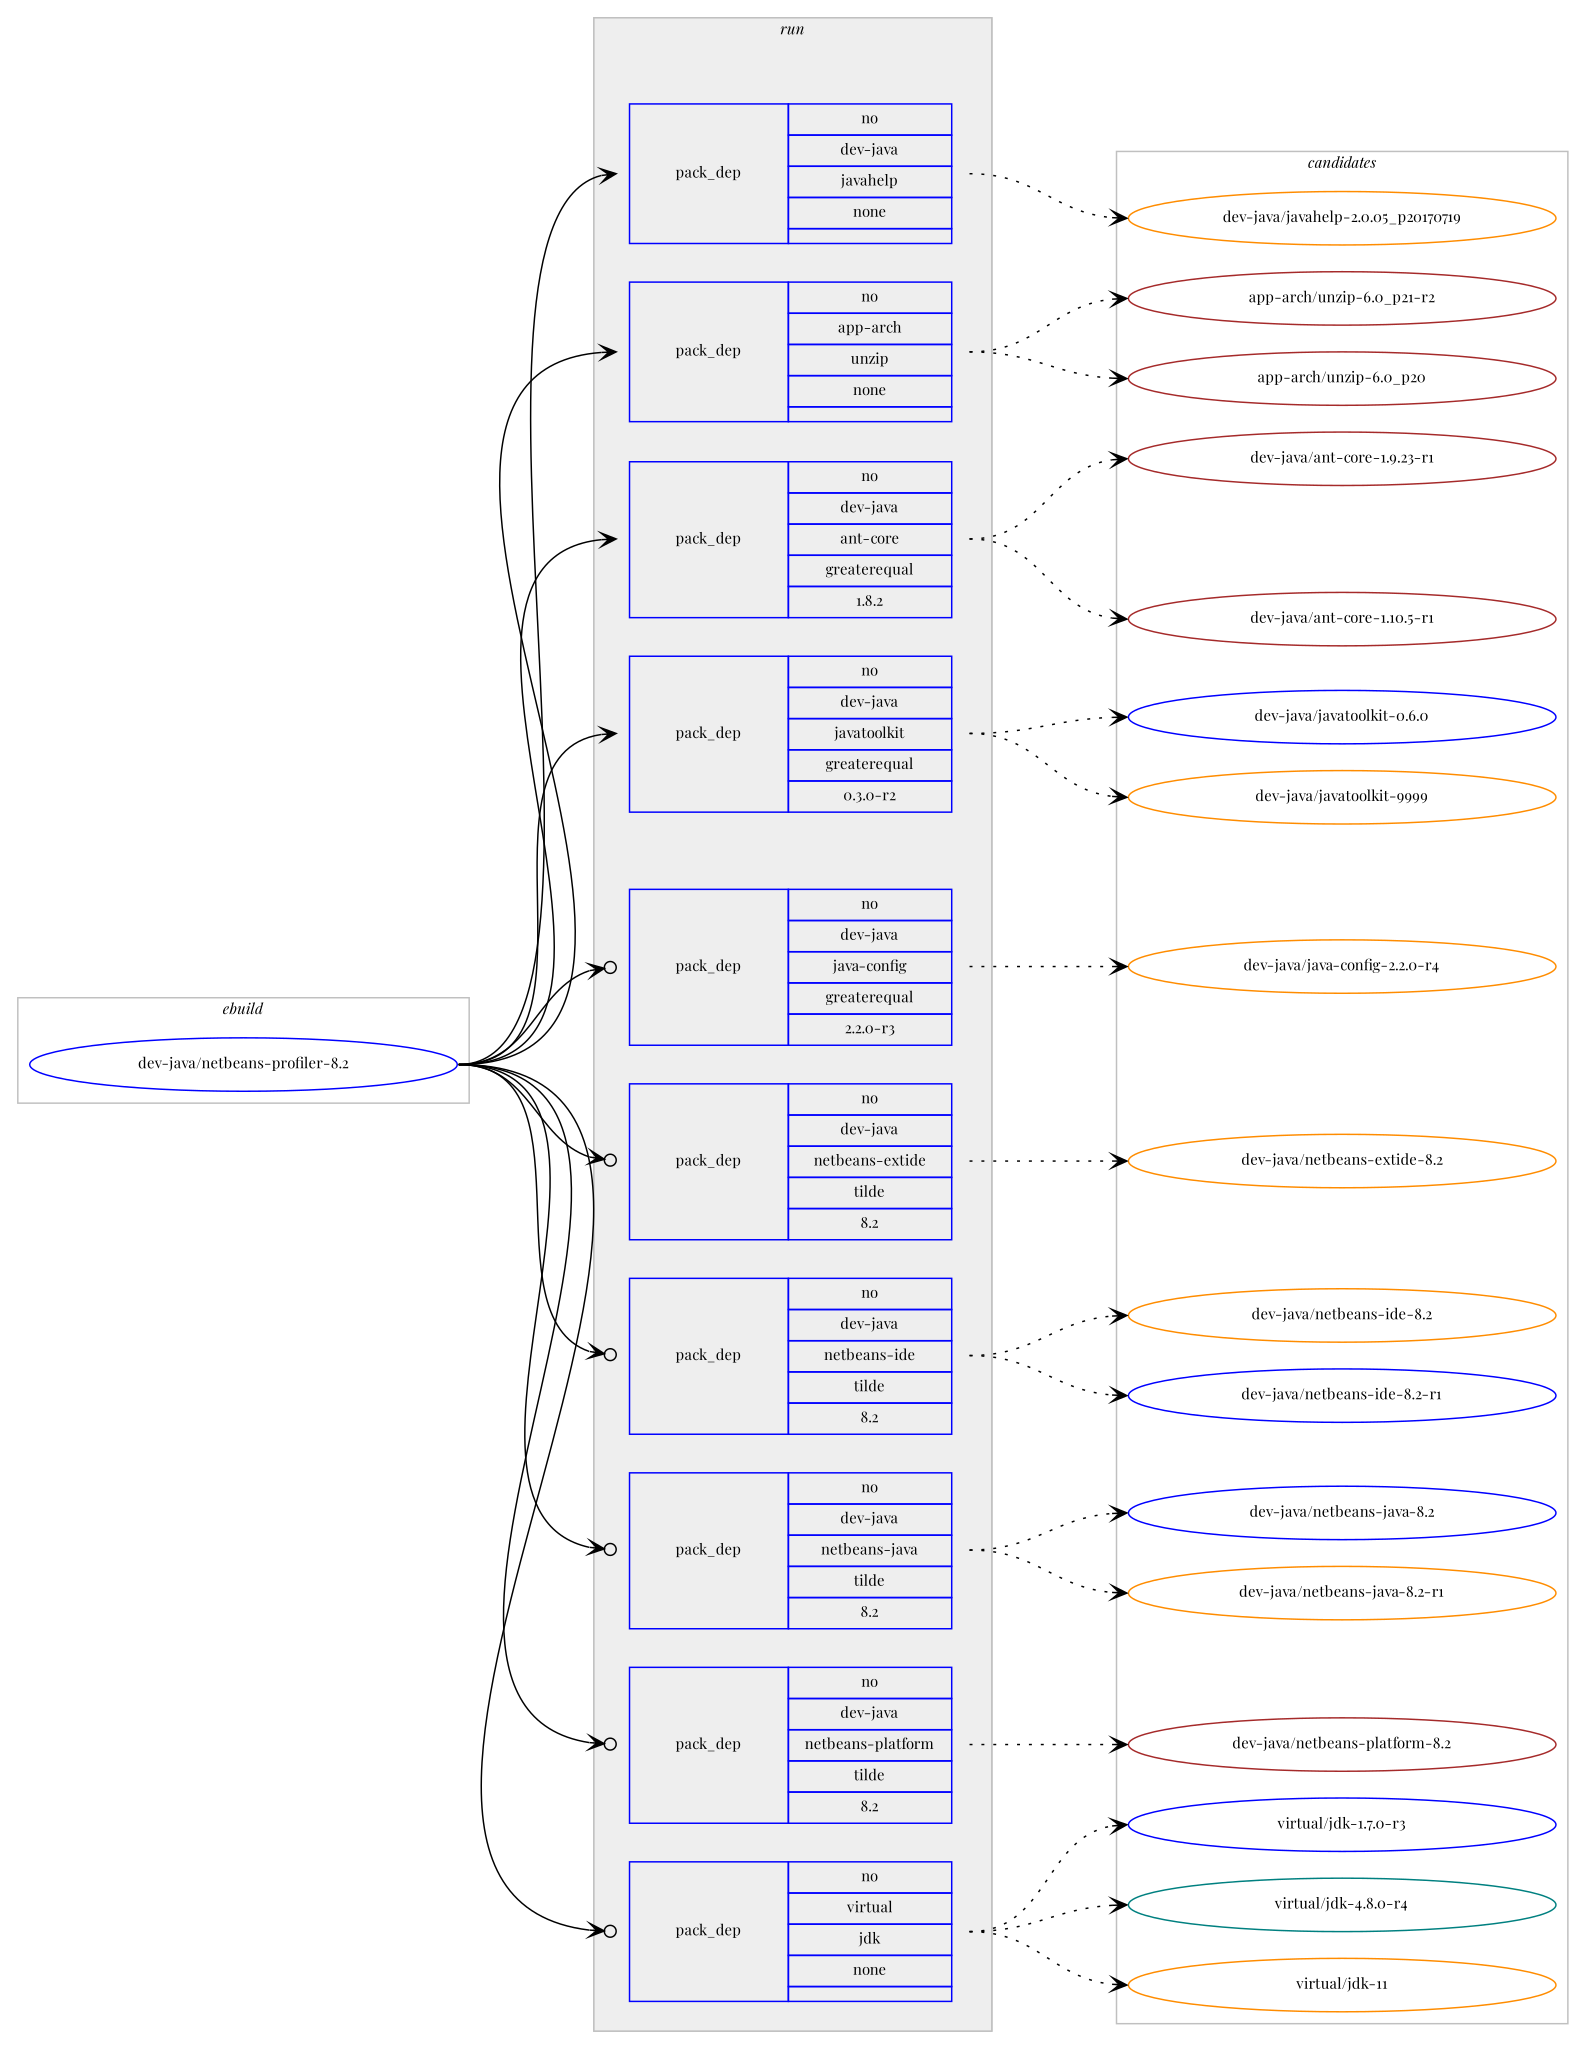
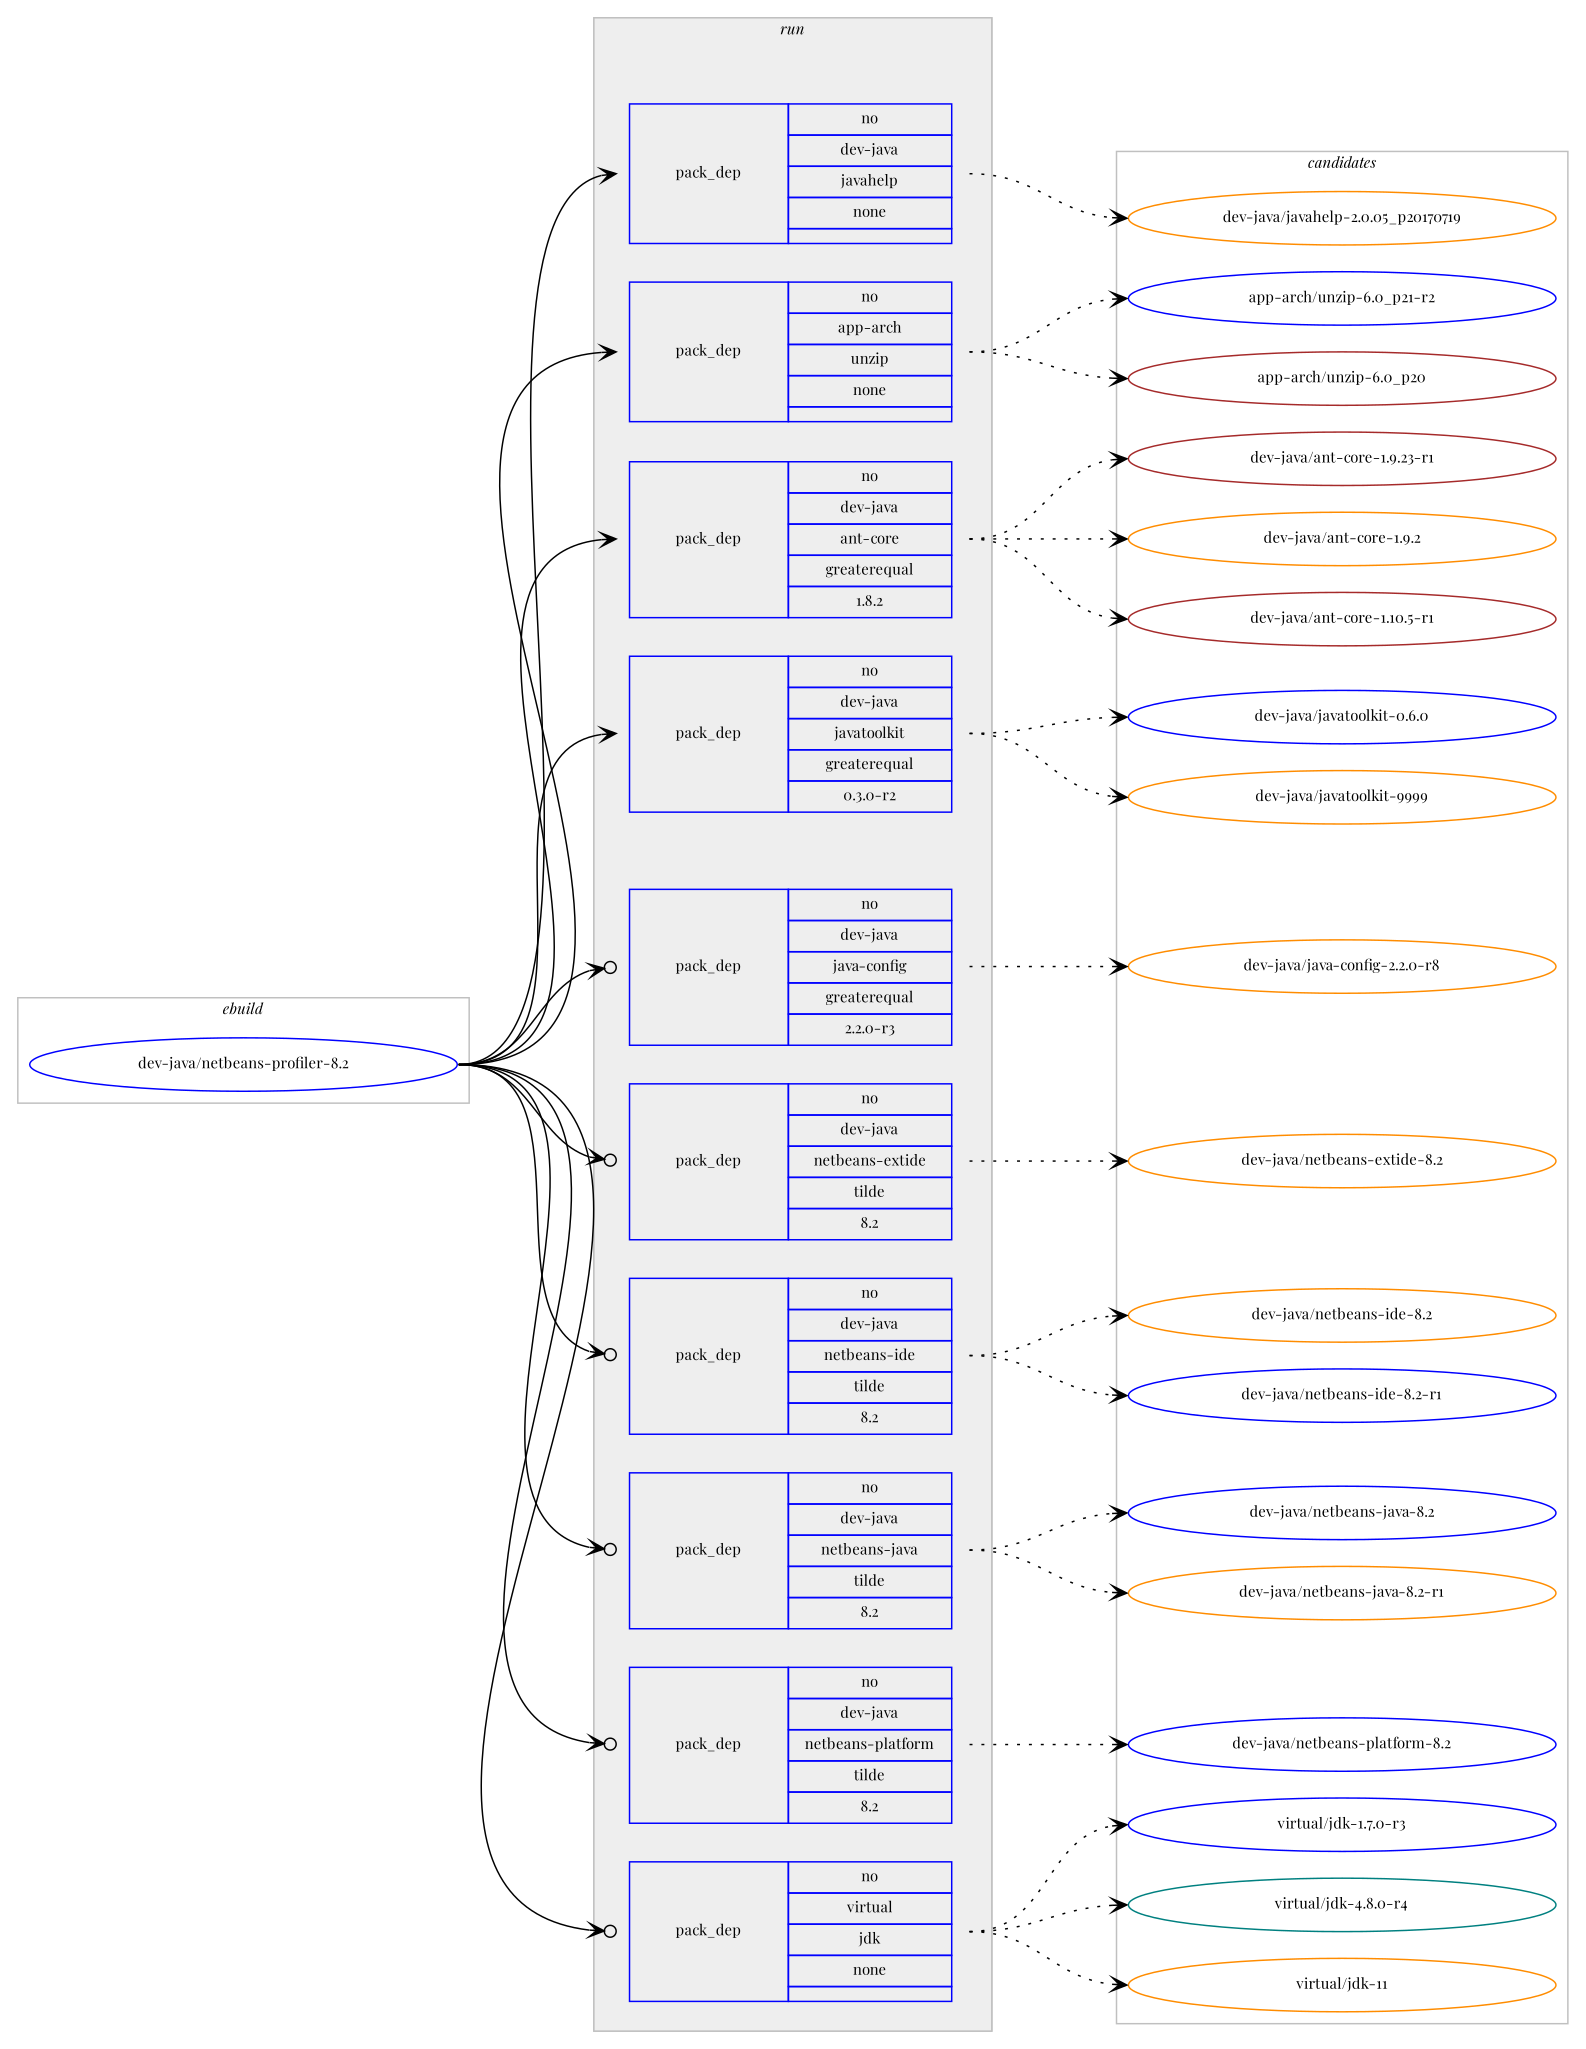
(1342, 298) -> (1342, 298)
none -> (1342, 539)
(1342, 967) -> (1342, 967)
(1342, 1745) -> (1342, 1745)
